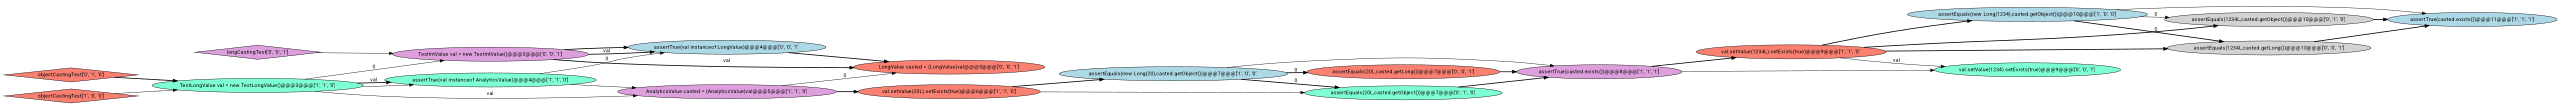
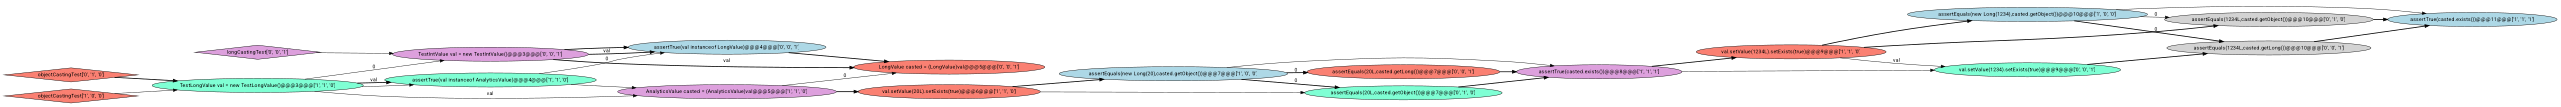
(2025, 50) -> (2145, 59)
